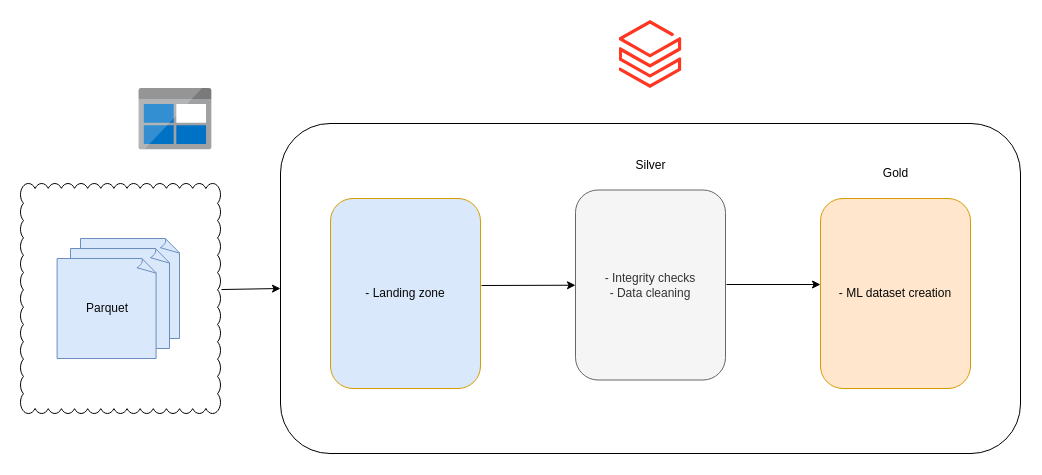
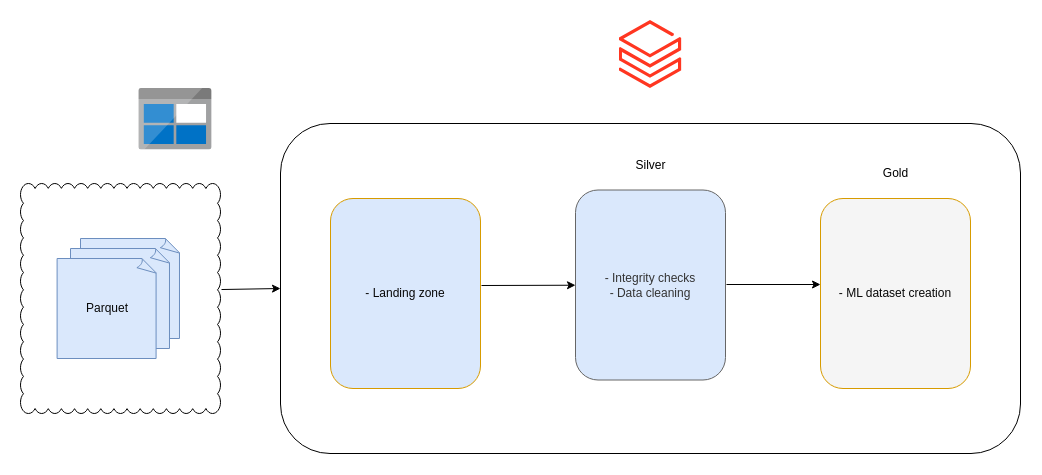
(651, 285) -> (651, 285)
(896, 294) -> (896, 294)
